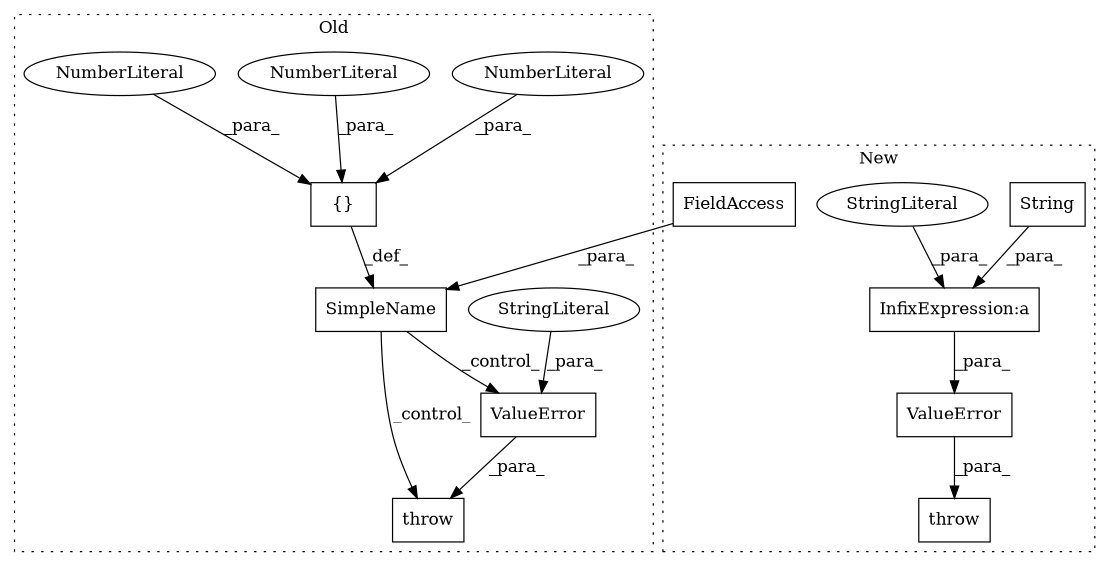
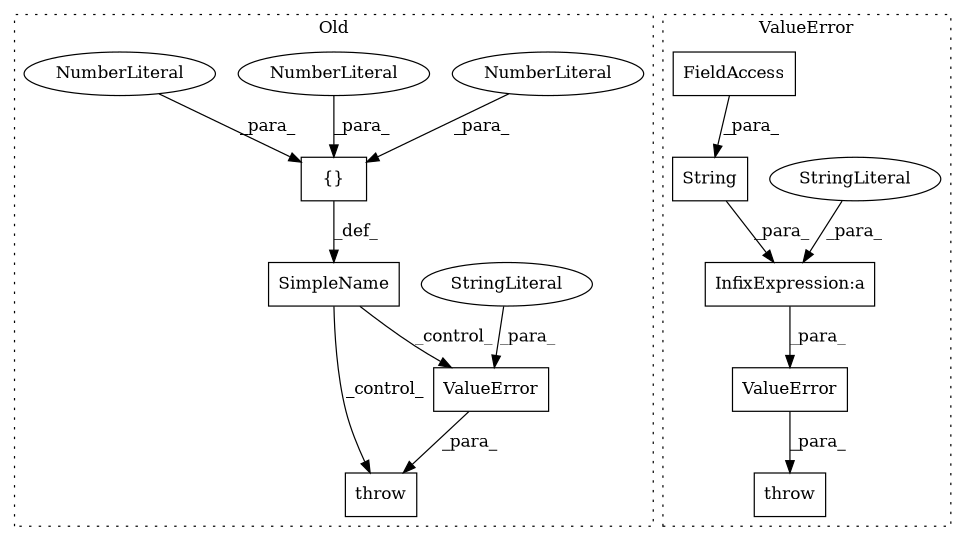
(879, 159) -> (807, 28)
(566, 255) -> (724, 120)
